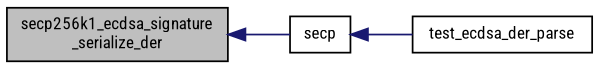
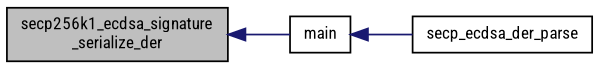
(320, 35) -> (320, 35)
(502, 35) -> (502, 35)
